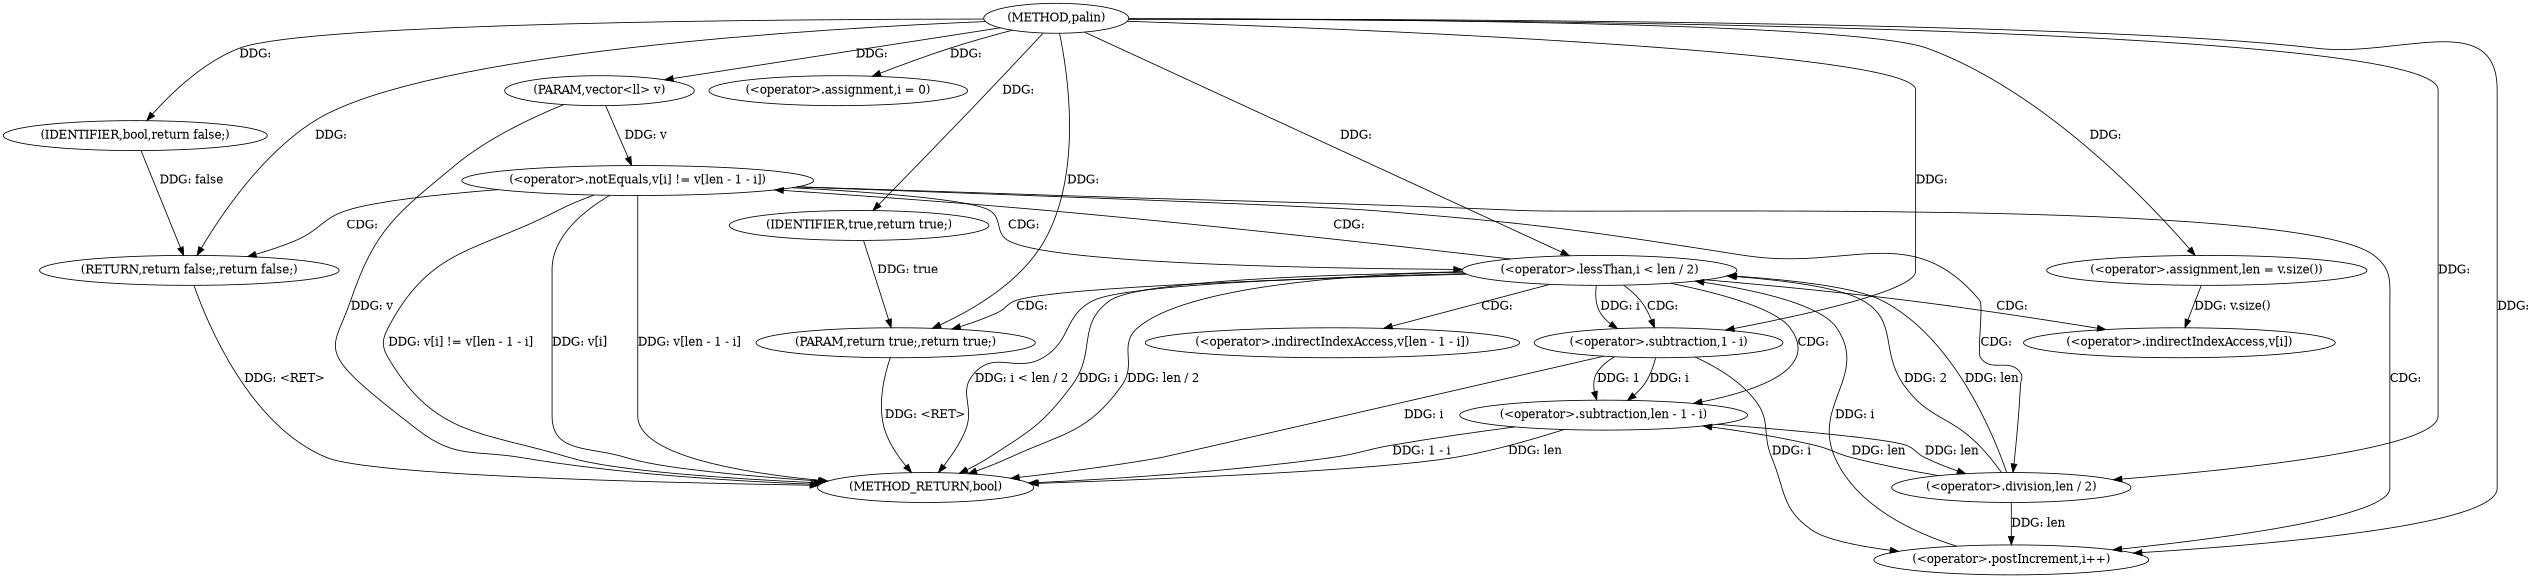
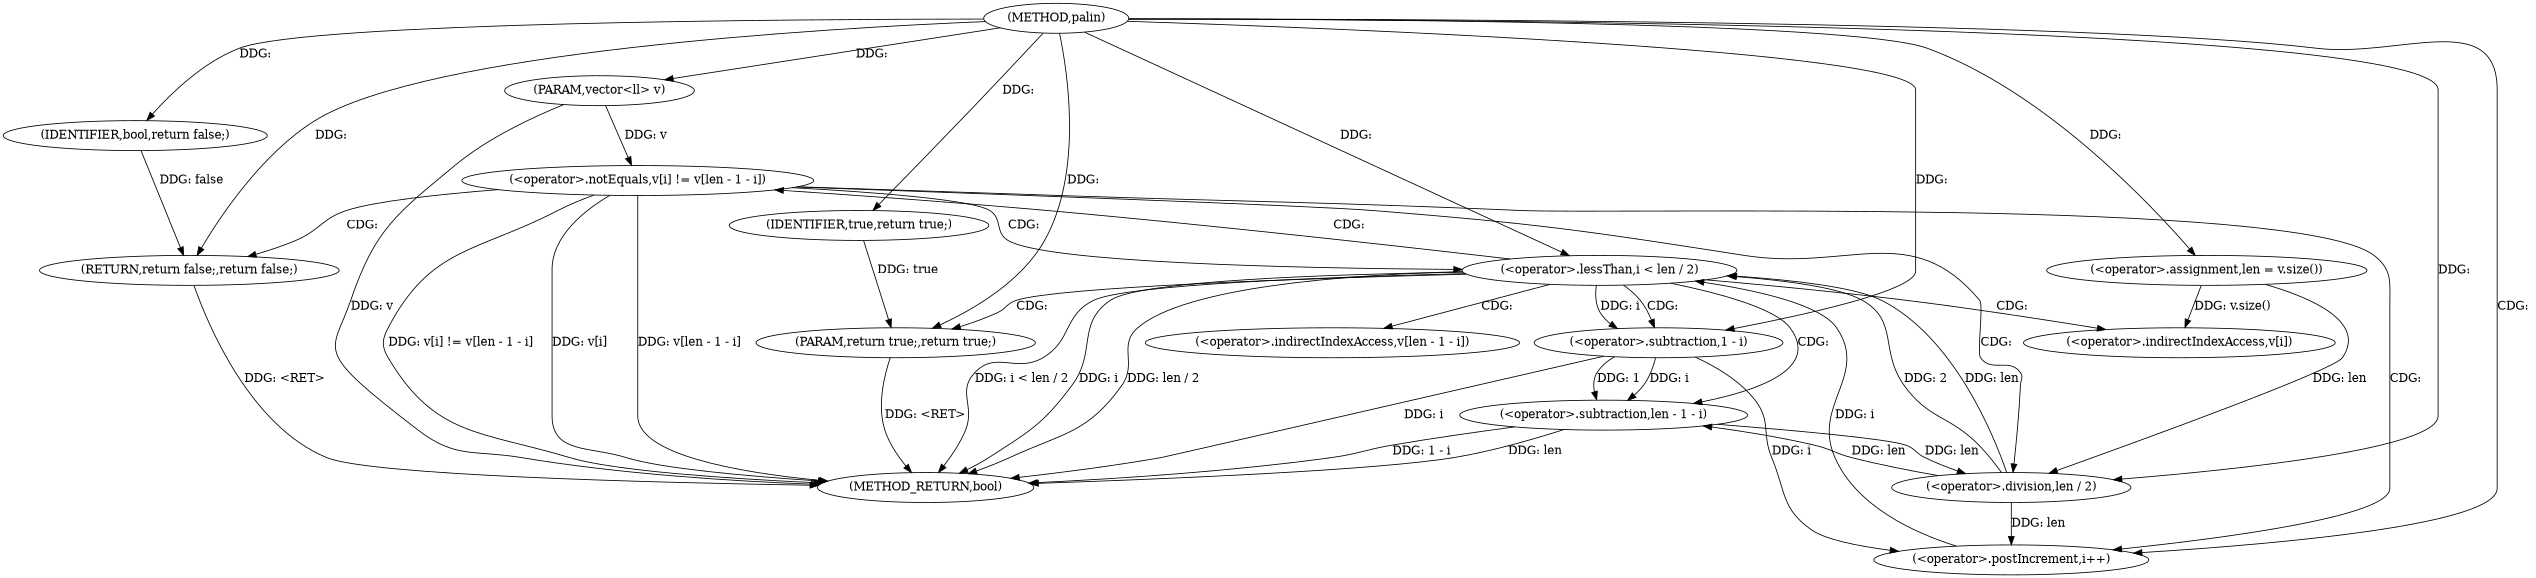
(838, 91) -> none
(2515, 307) -> (2515, 307)
none -> (2259, 395)
